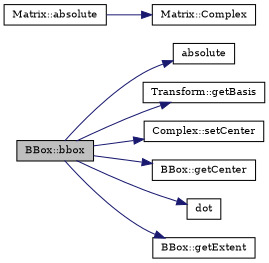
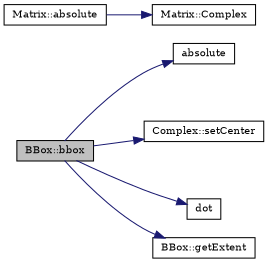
(204, 93) -> none
(204, 170) -> none
